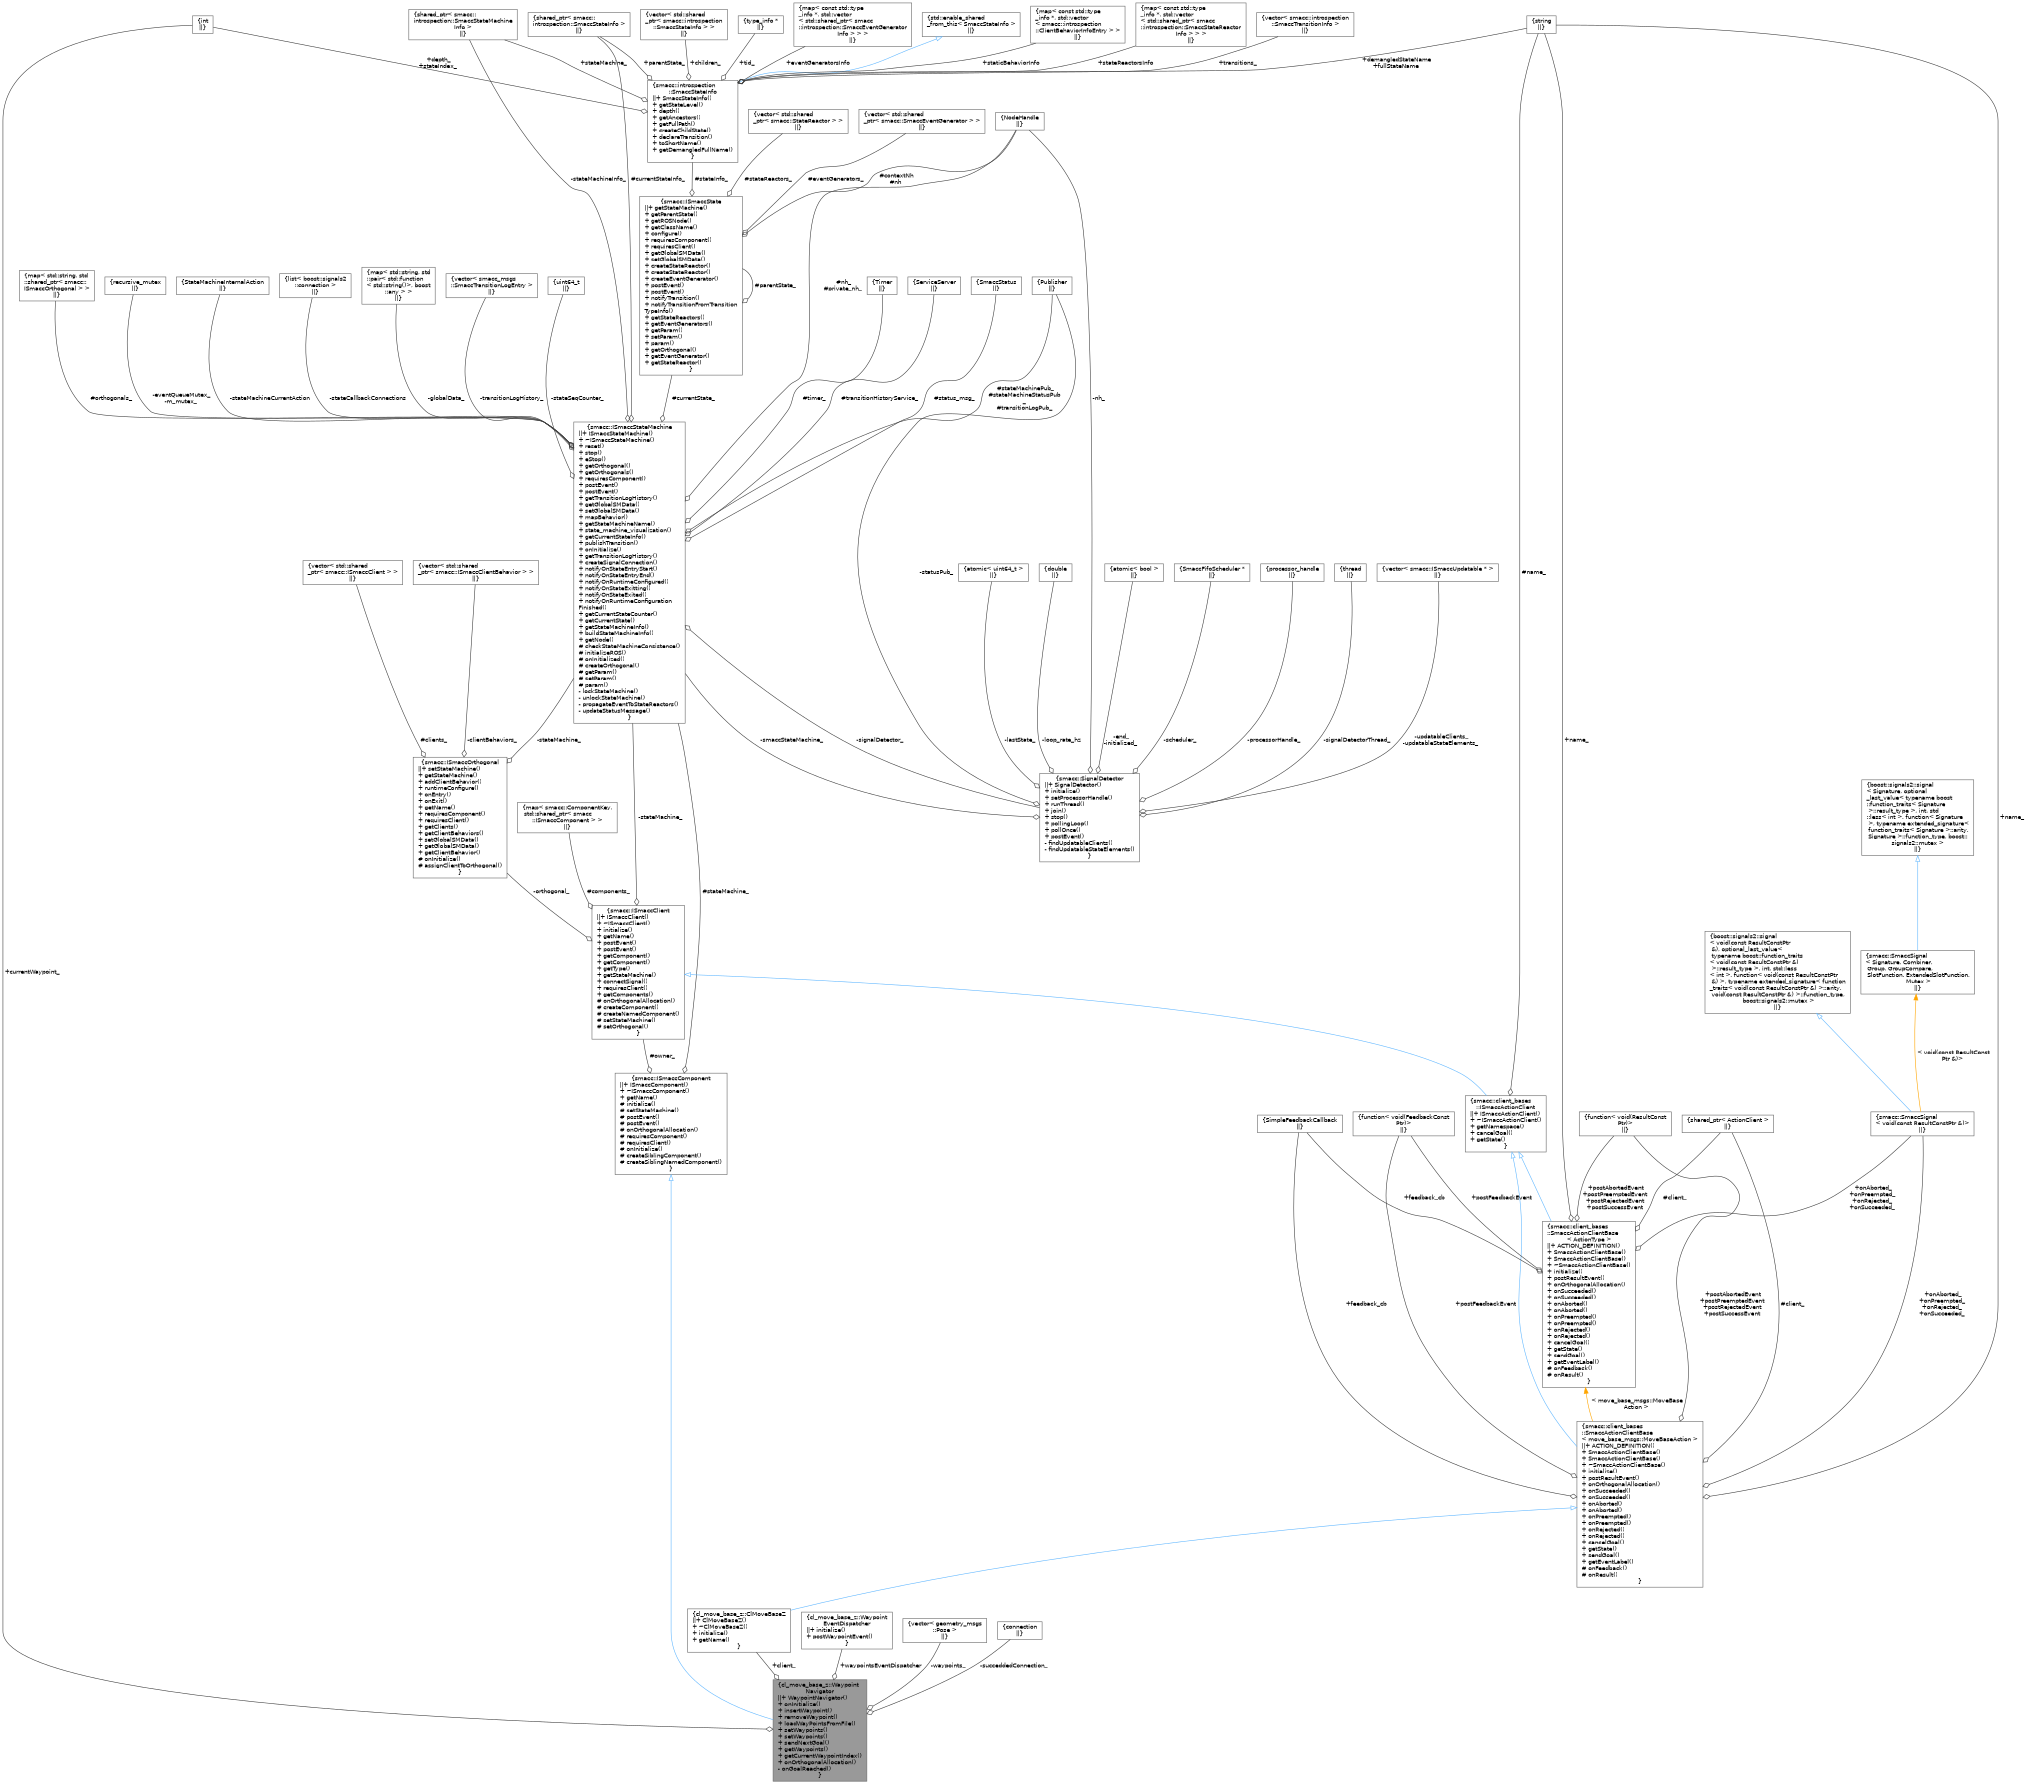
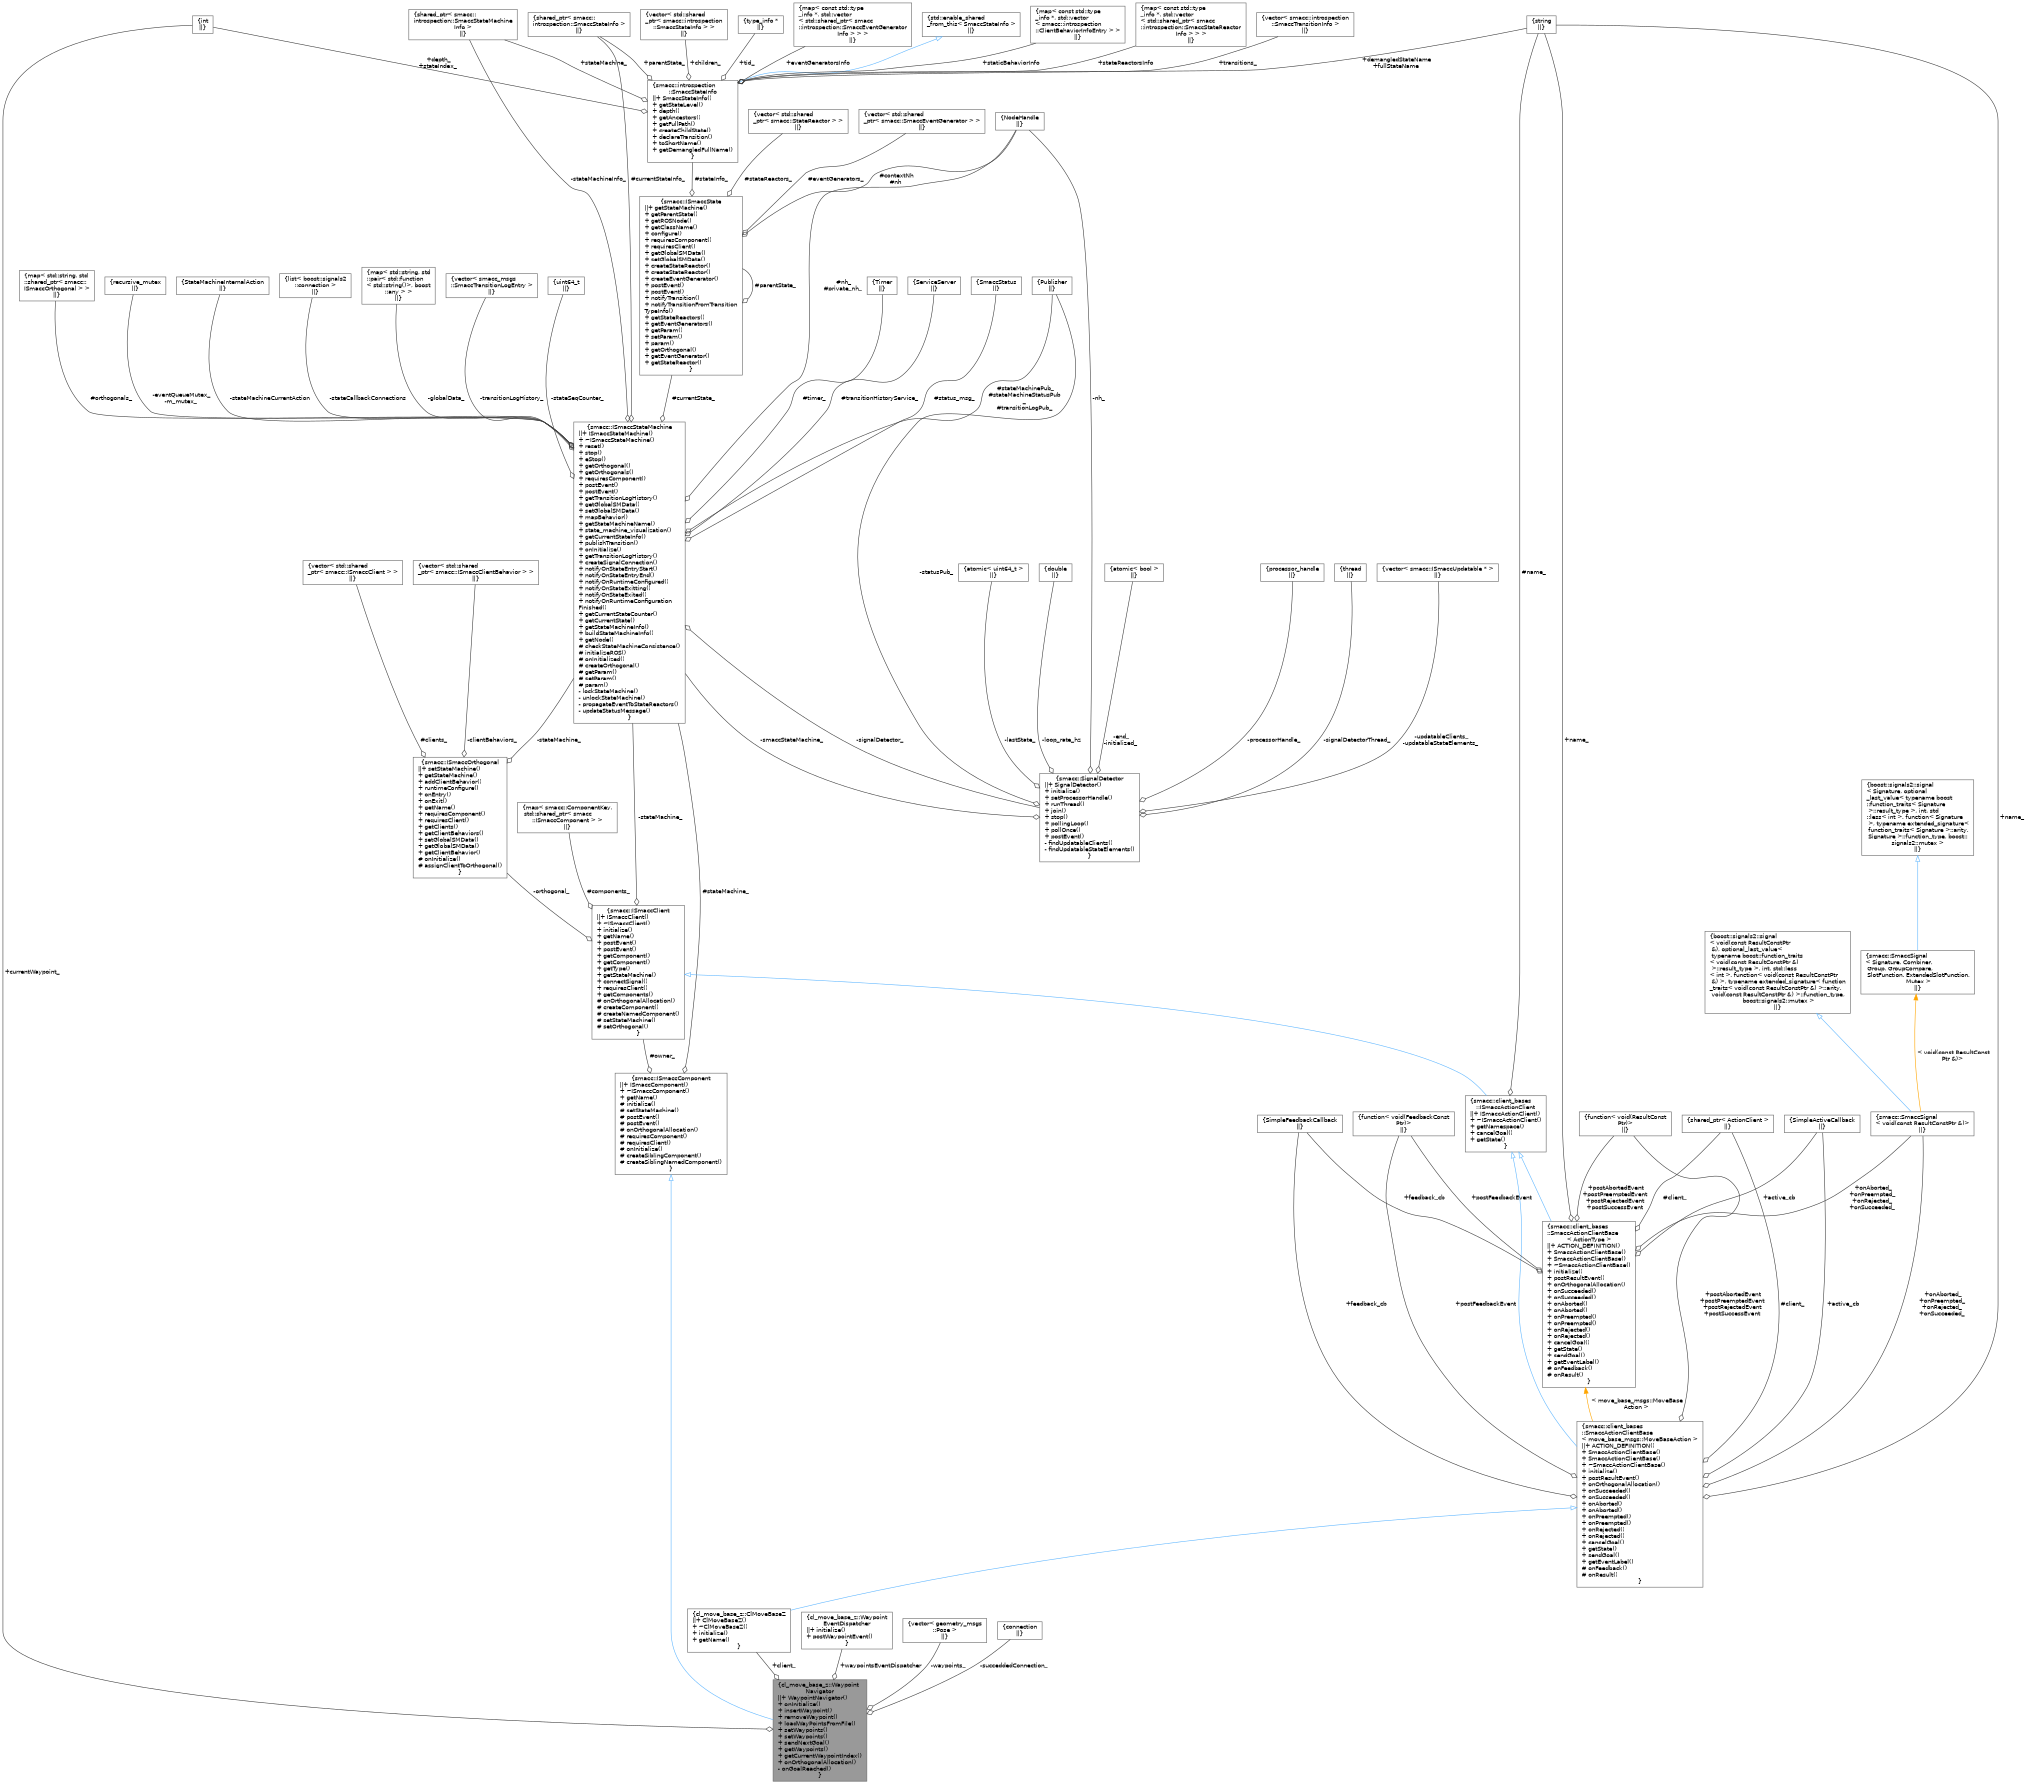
(1212, 573) -> none
none -> (1822, 1124)
